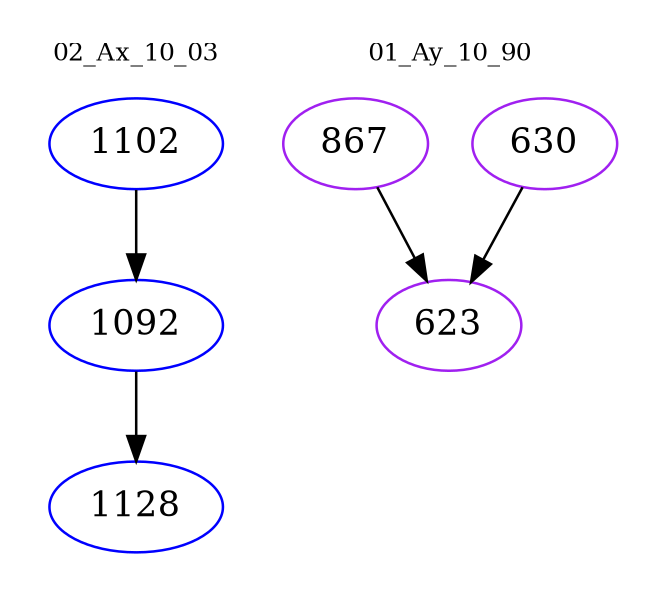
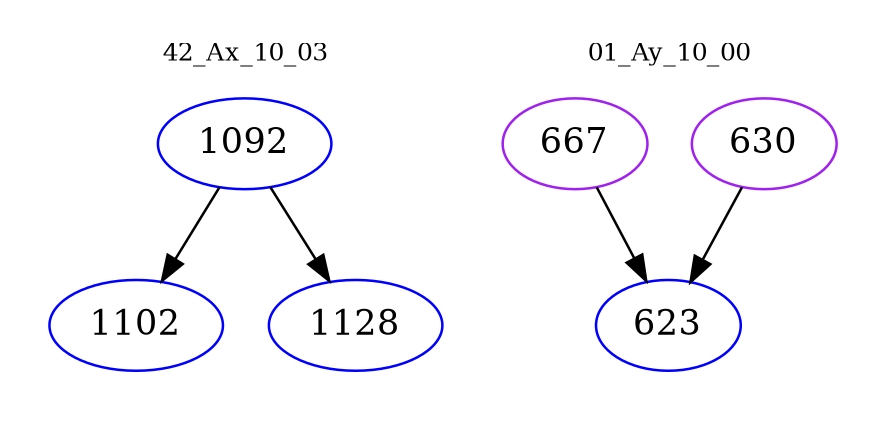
(136, 54) -> (246, 54)
(450, 54) -> (670, 54)
(356, 144) -> (575, 144)
(136, 222) -> (197, 223)
(449, 325) -> (668, 325)
